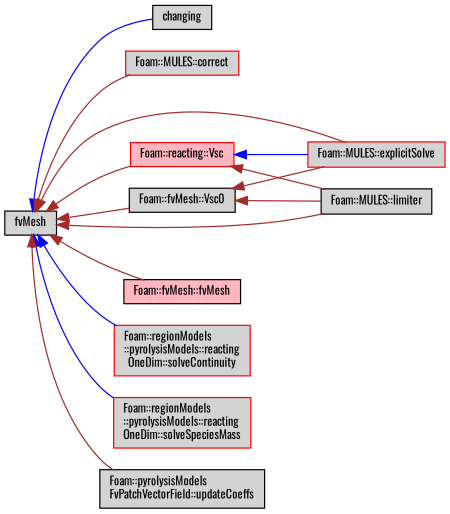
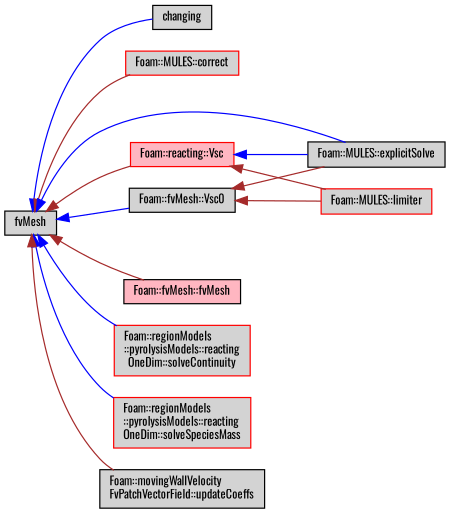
(177, 113) -> (177, 113)
(376, 155) -> (376, 155)
(376, 201) -> (376, 201)
(99, 213) -> (99, 213)
(197, 227) -> none
(182, 489) -> (182, 489)
